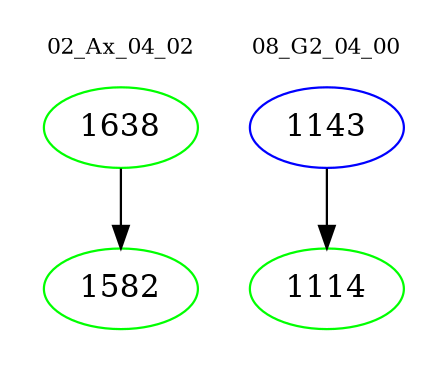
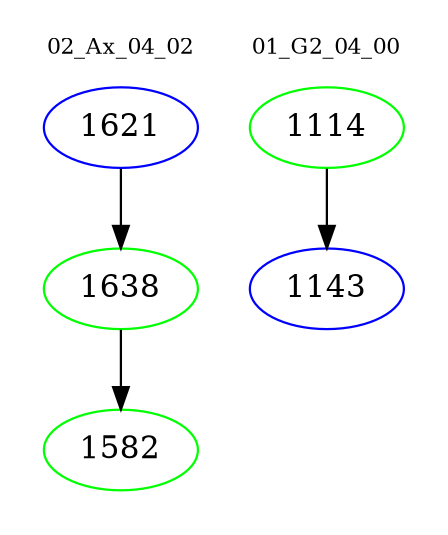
(327, 48) -> (327, 48)
none -> (121, 128)
(327, 197) -> (327, 197)
